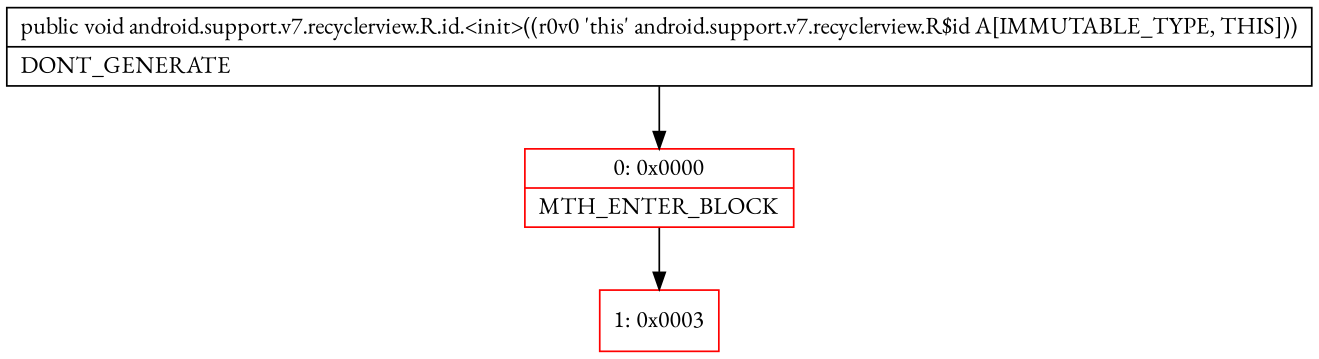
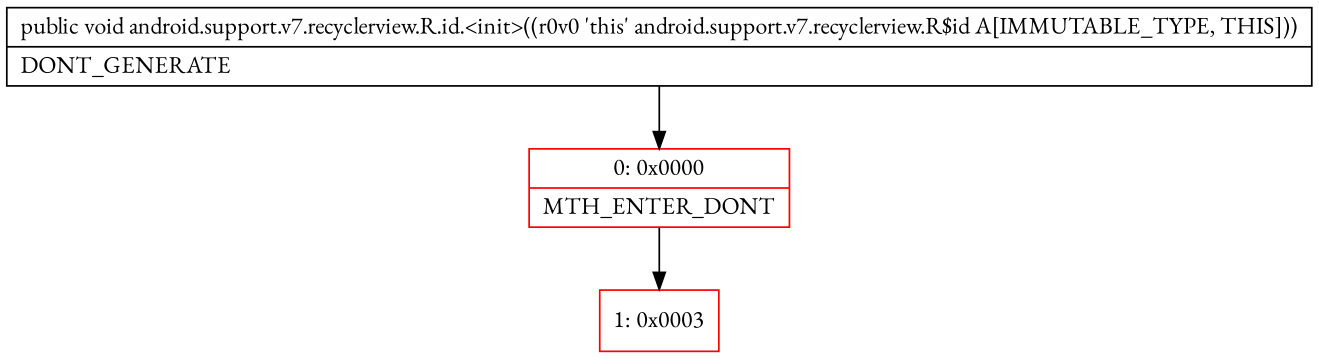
(659, 207) -> (659, 207)
